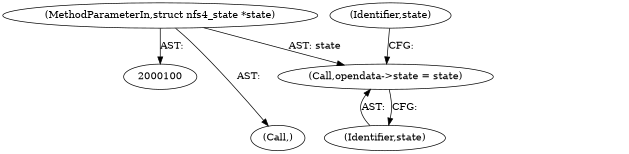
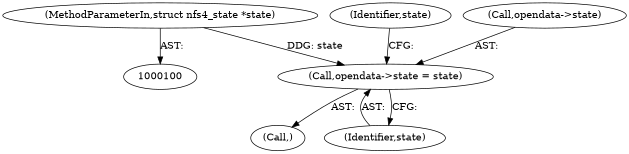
none -> (545, 15)
(315, 46) -> (315, 46)
(221, 73) -> (327, 105)
(160, 77) -> (160, 77)
